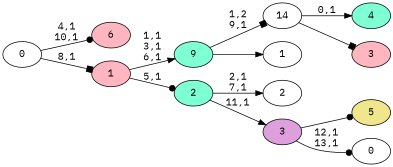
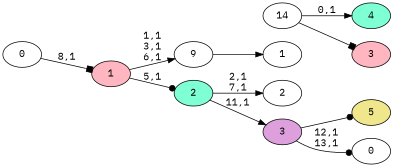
(111, 35) -> none
(234, 37) -> none
(194, 54) -> (194, 54)
